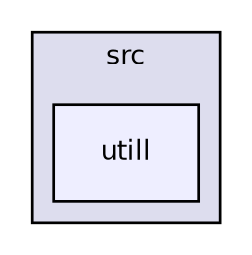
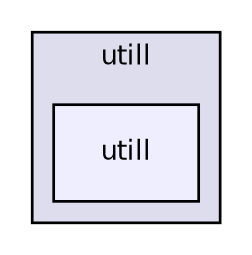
(126, 58) -> (126, 58)
